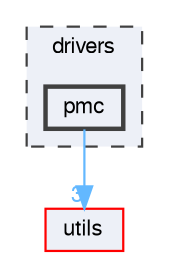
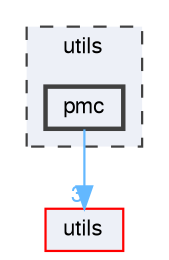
(84, 48) -> (84, 48)
